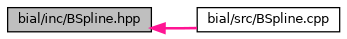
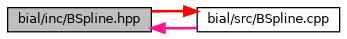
none -> (168, 11)
